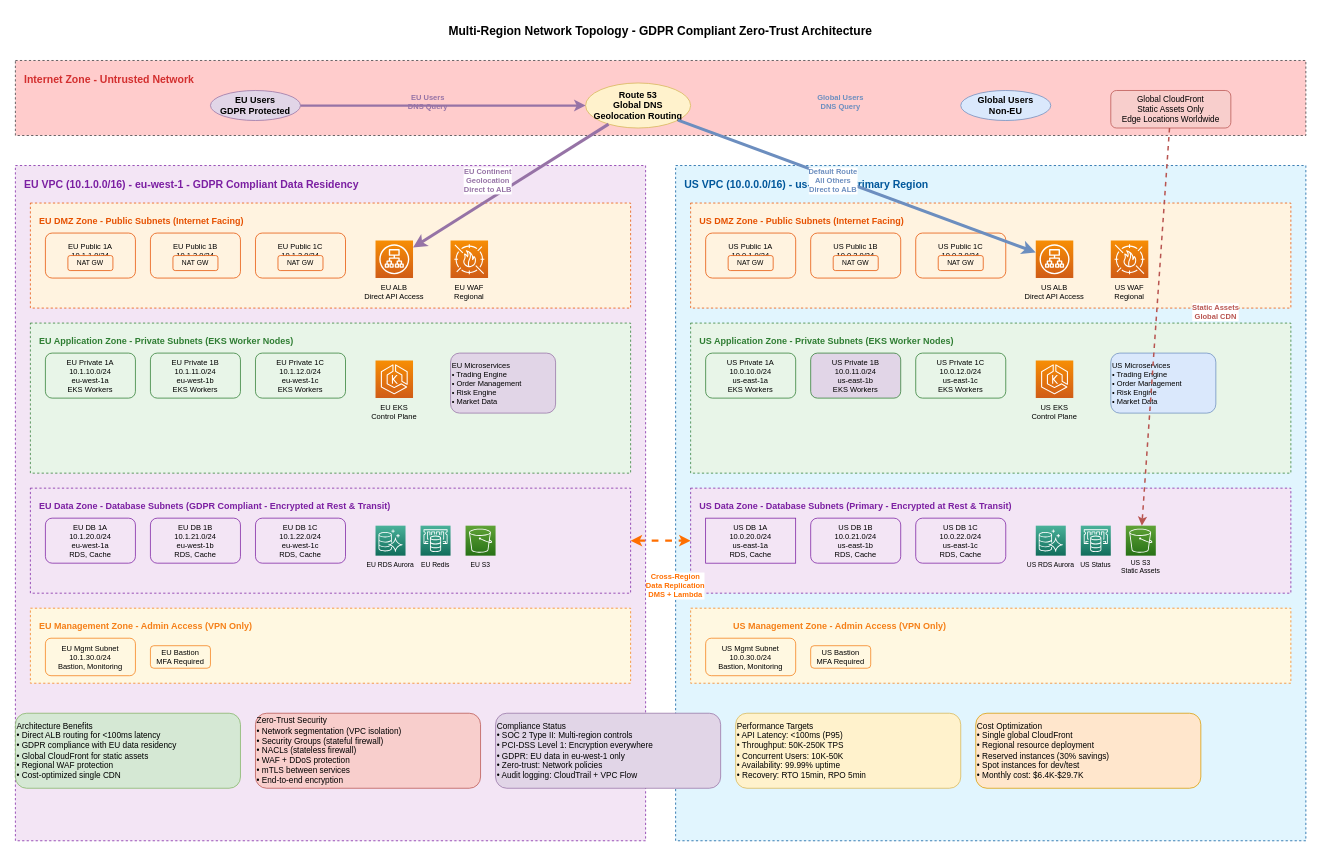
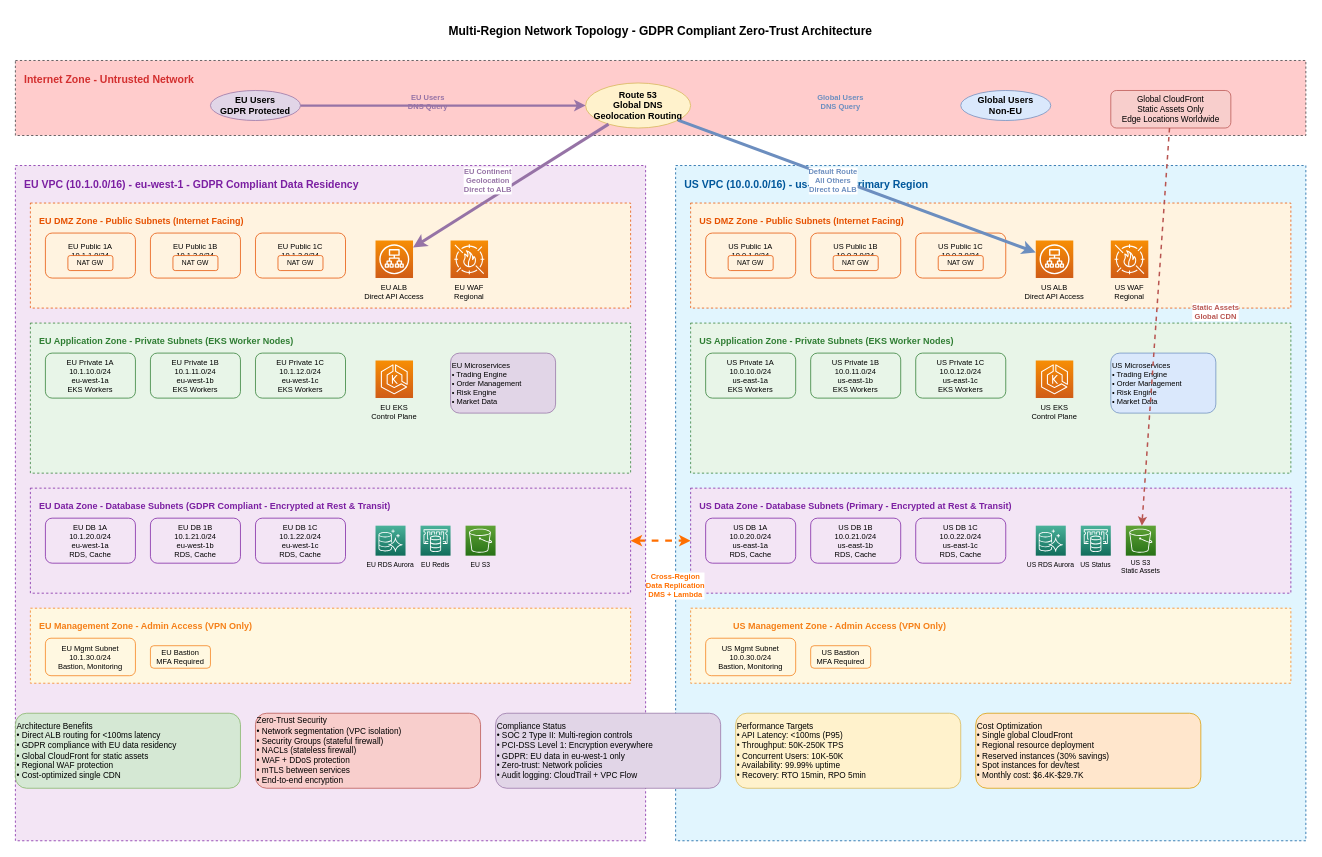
(855, 375) -> (855, 375)
(750, 540) -> (750, 540)
